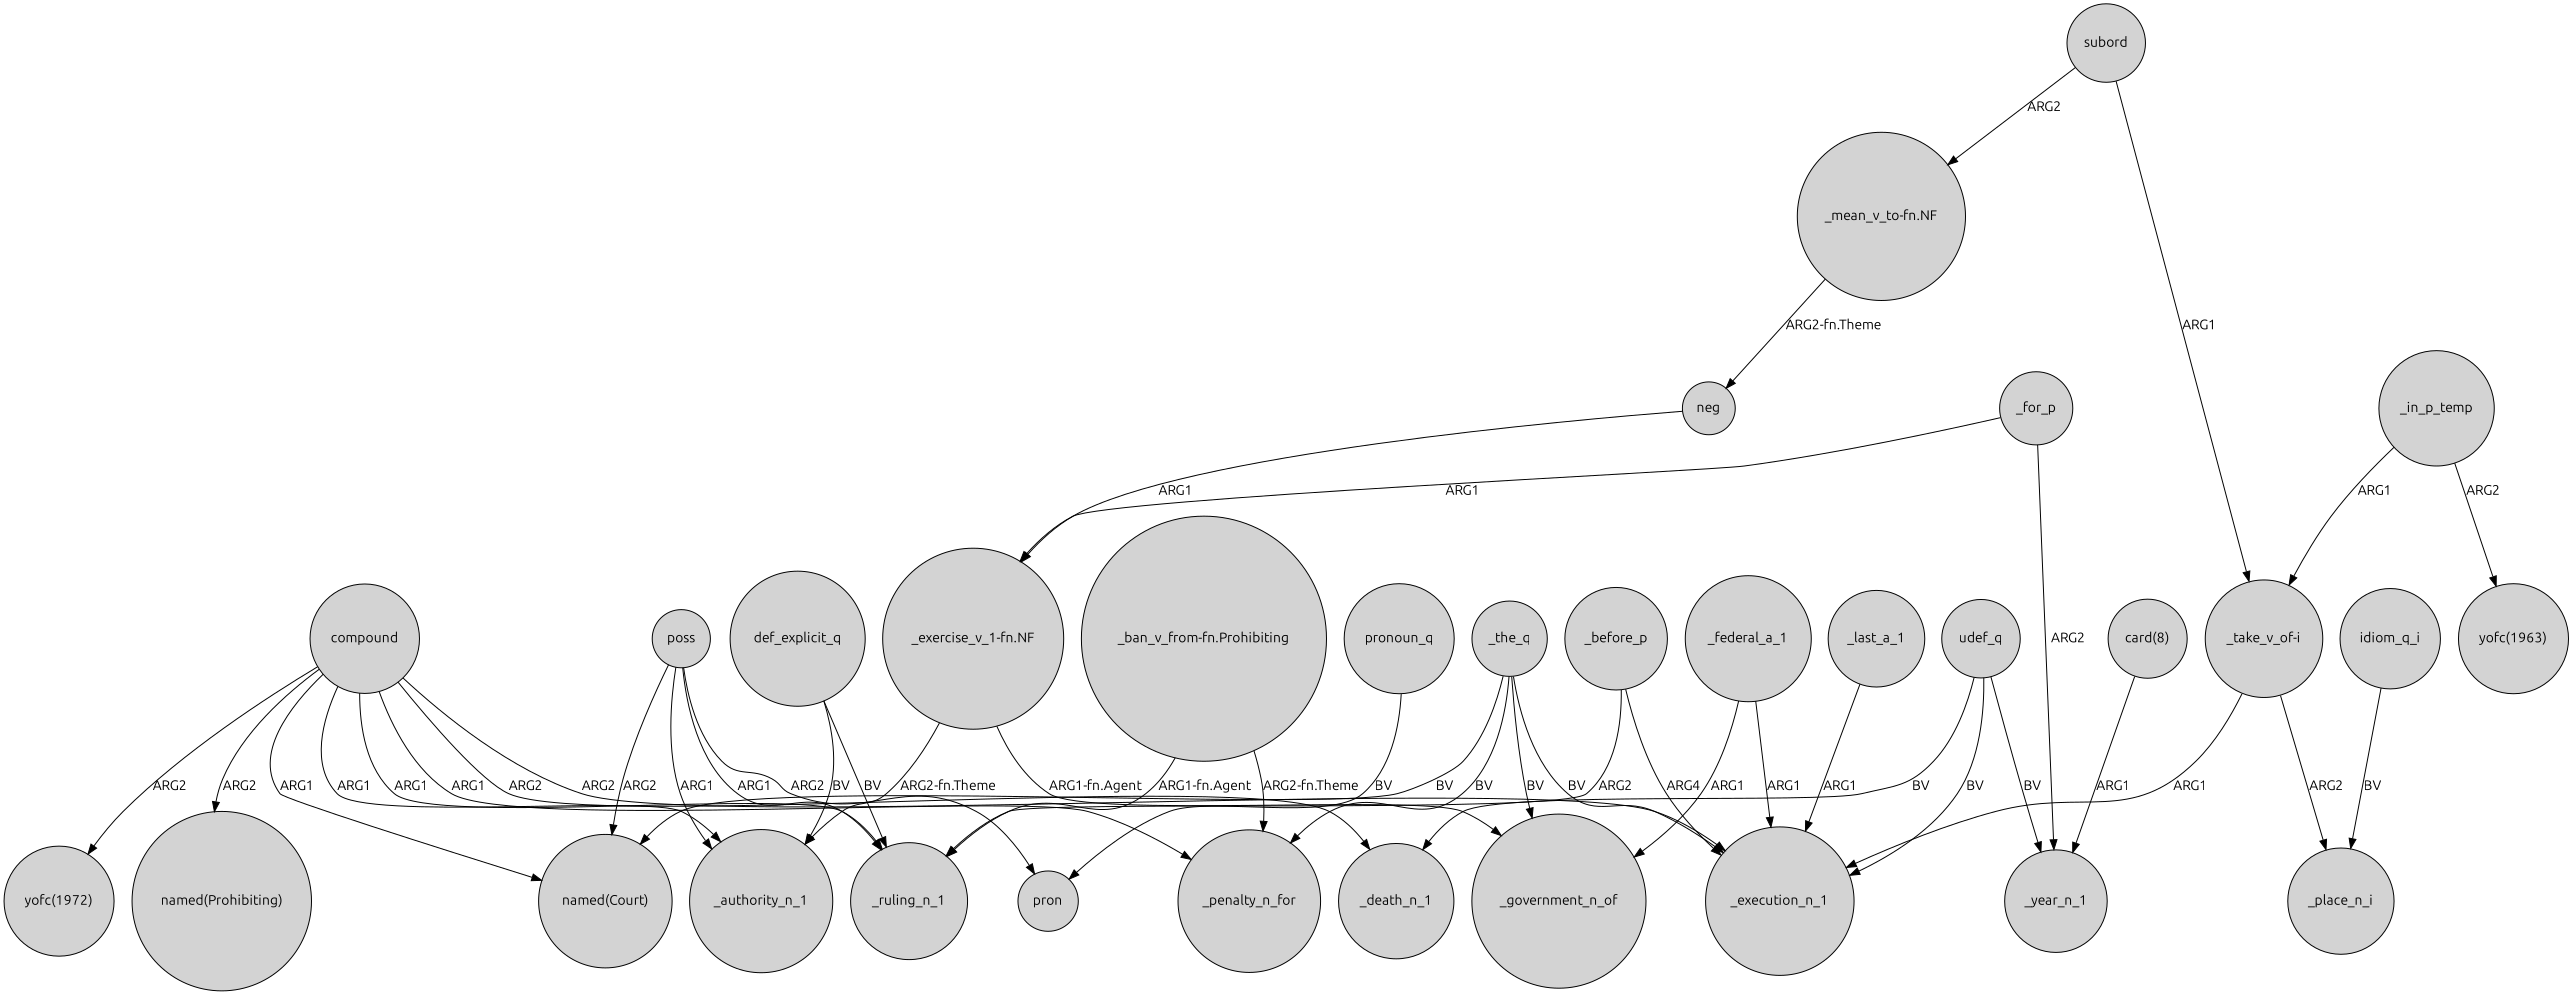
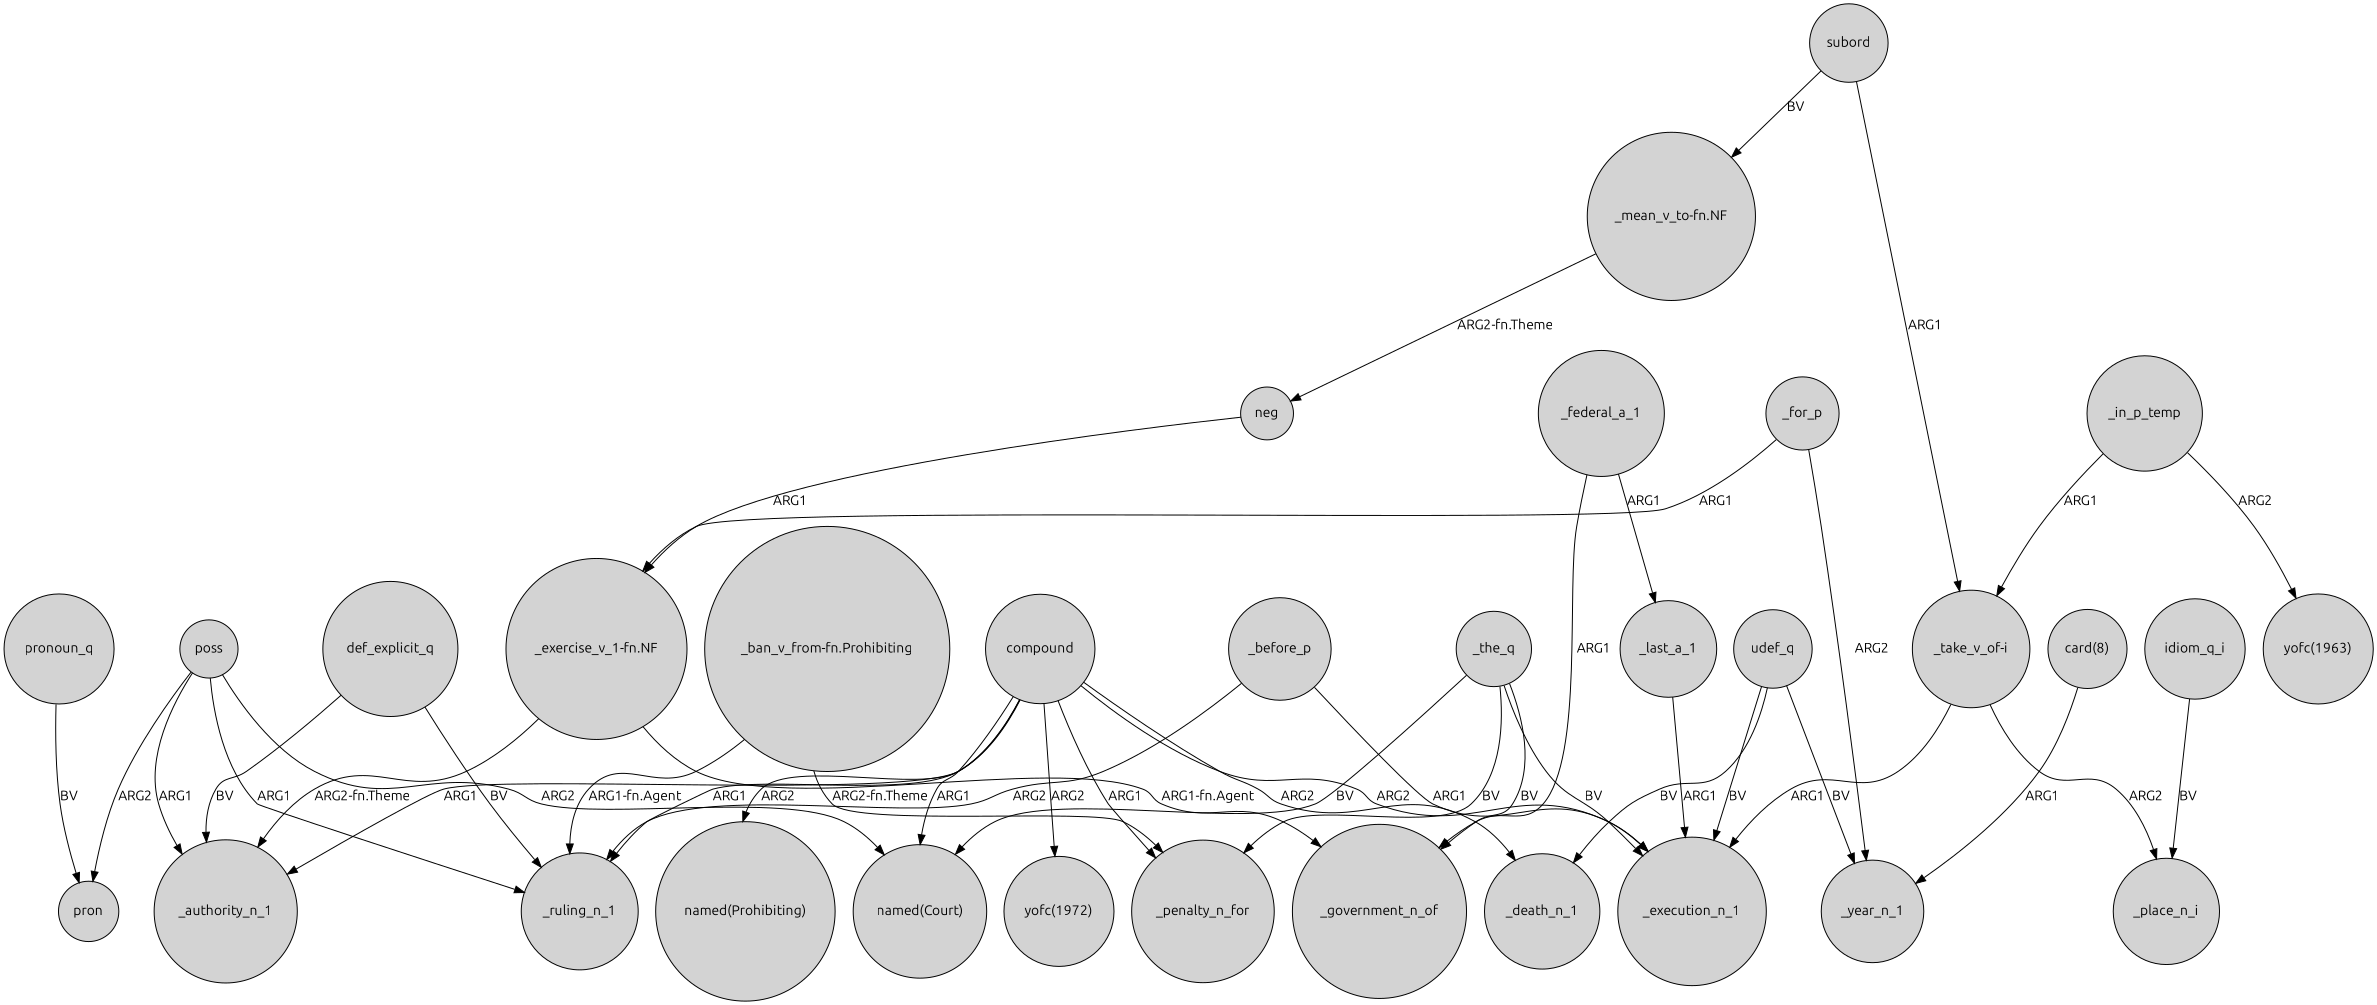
(2045, 107) -> (1796, 107)
(1763, 759) -> (1635, 533)
(1684, 786) -> (1450, 797)
